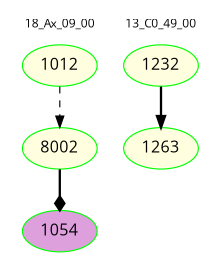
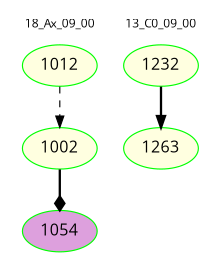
(161, 25) -> (161, 25)
(60, 148) -> (60, 148)
